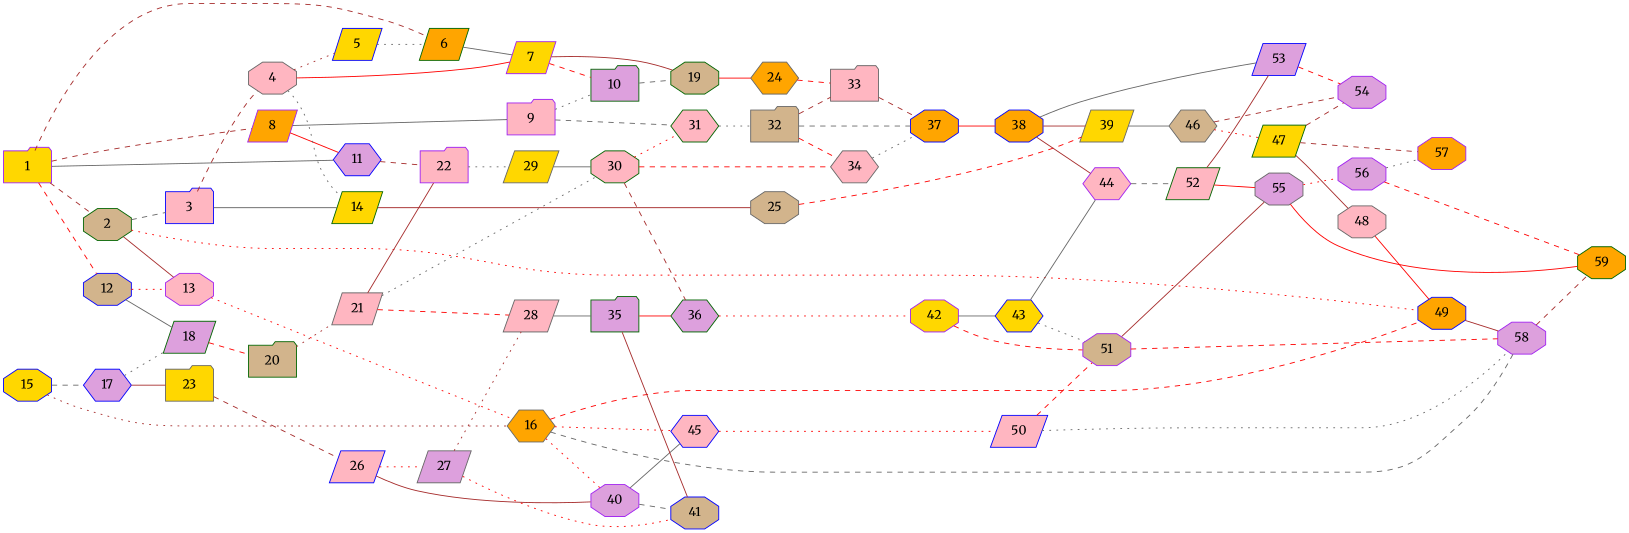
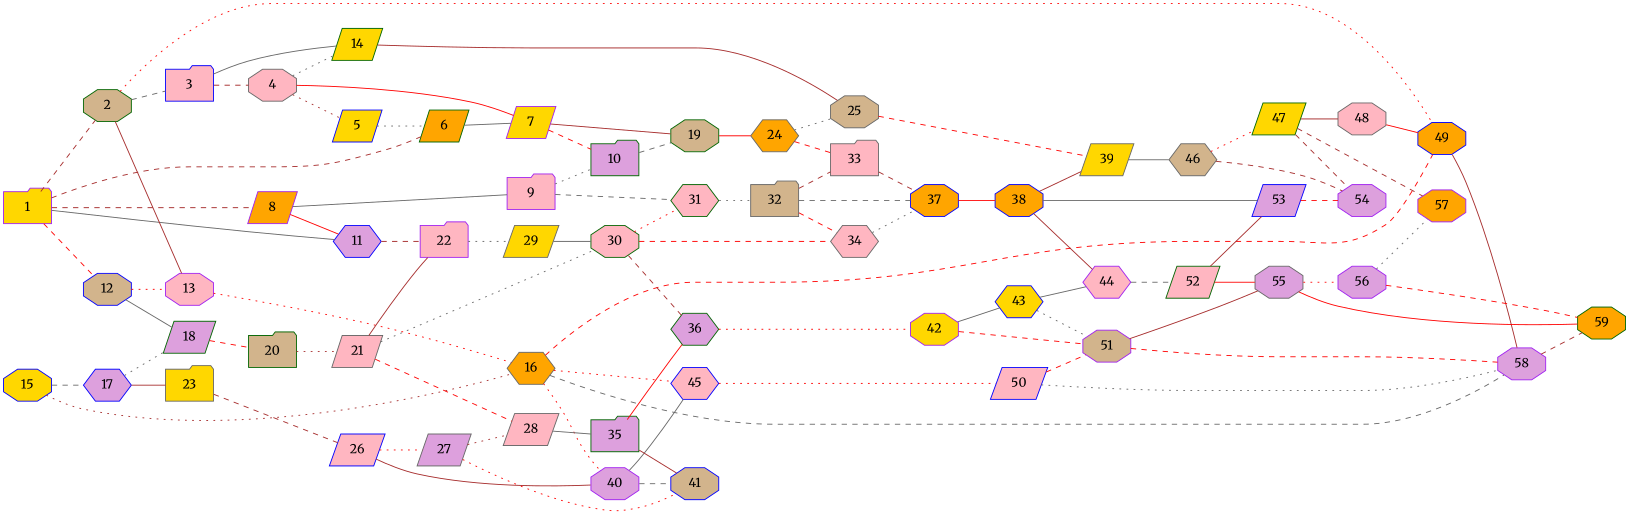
none -> (813, 124)
